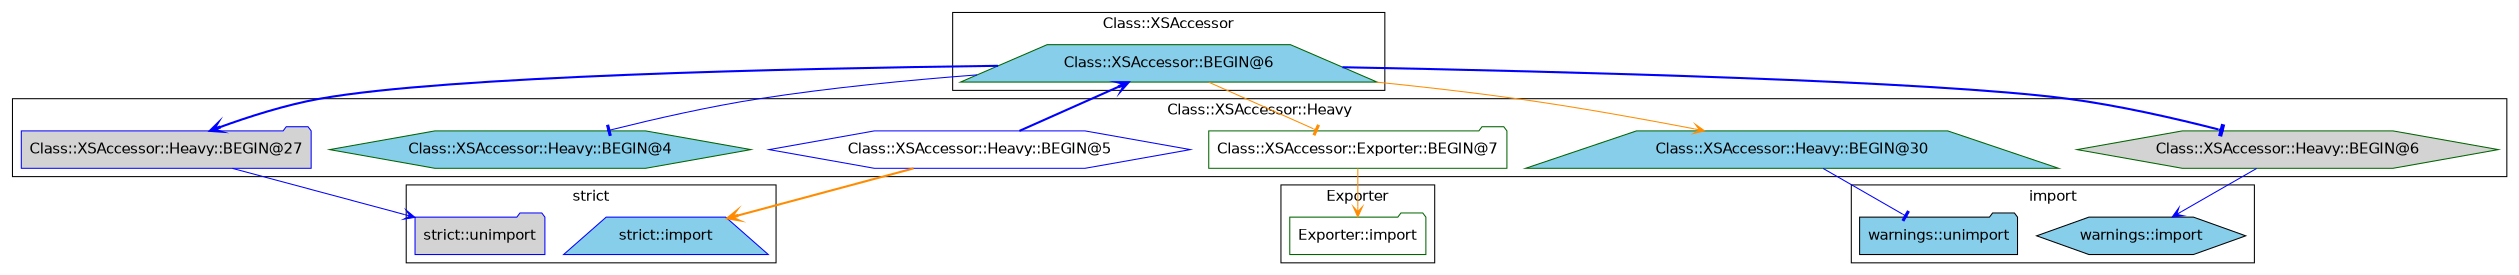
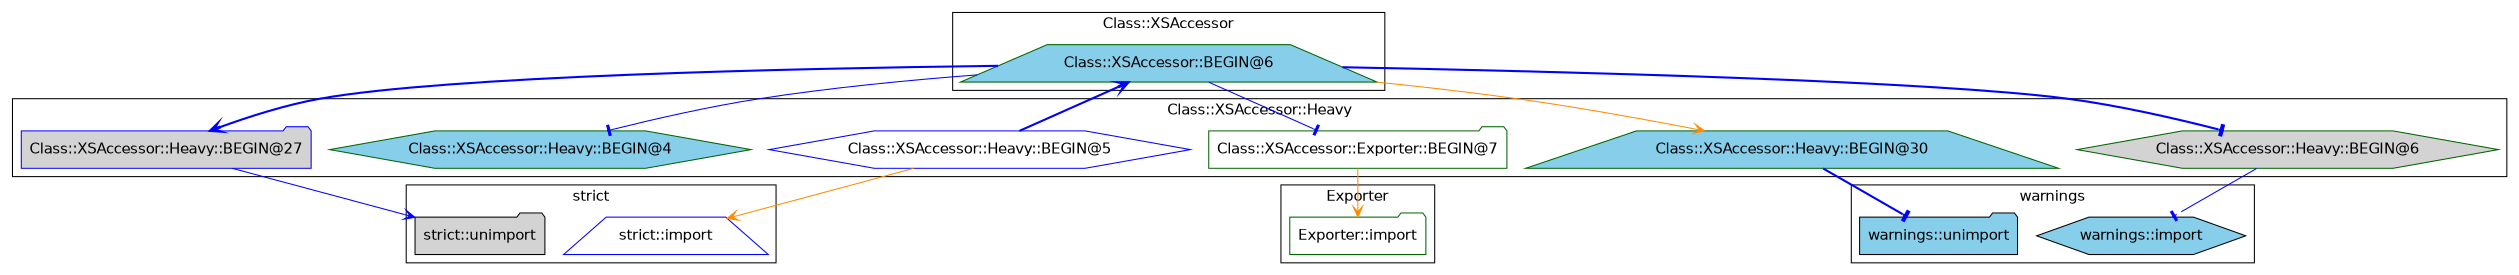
(1261, 105) -> (1261, 105)
(1863, 191) -> (1863, 191)
(2217, 191) -> (2217, 191)
(826, 192) -> (826, 192)
(2053, 197) -> (2053, 197)
(480, 236) -> (480, 236)
(666, 236) -> (666, 236)
